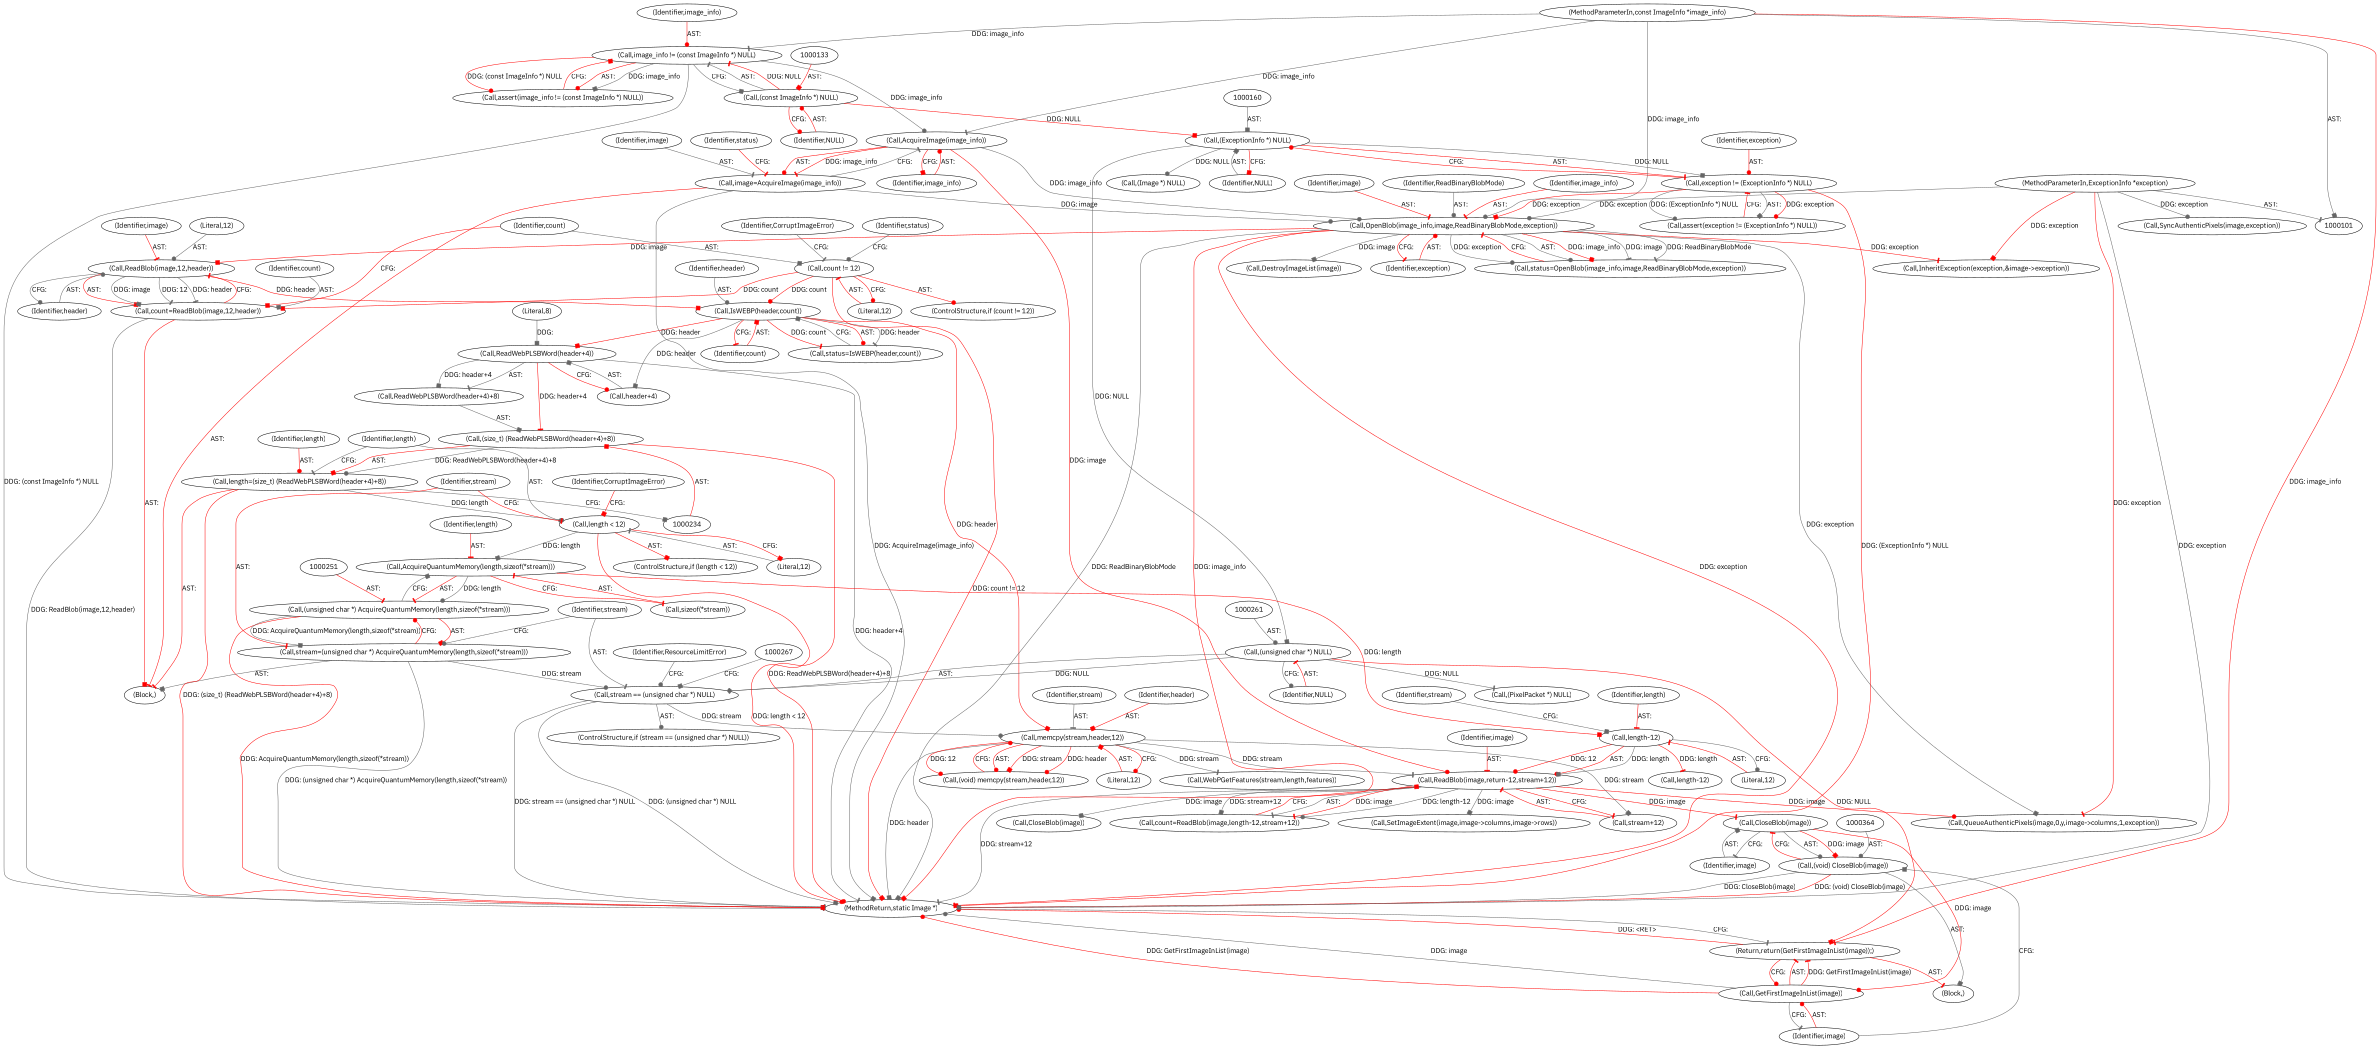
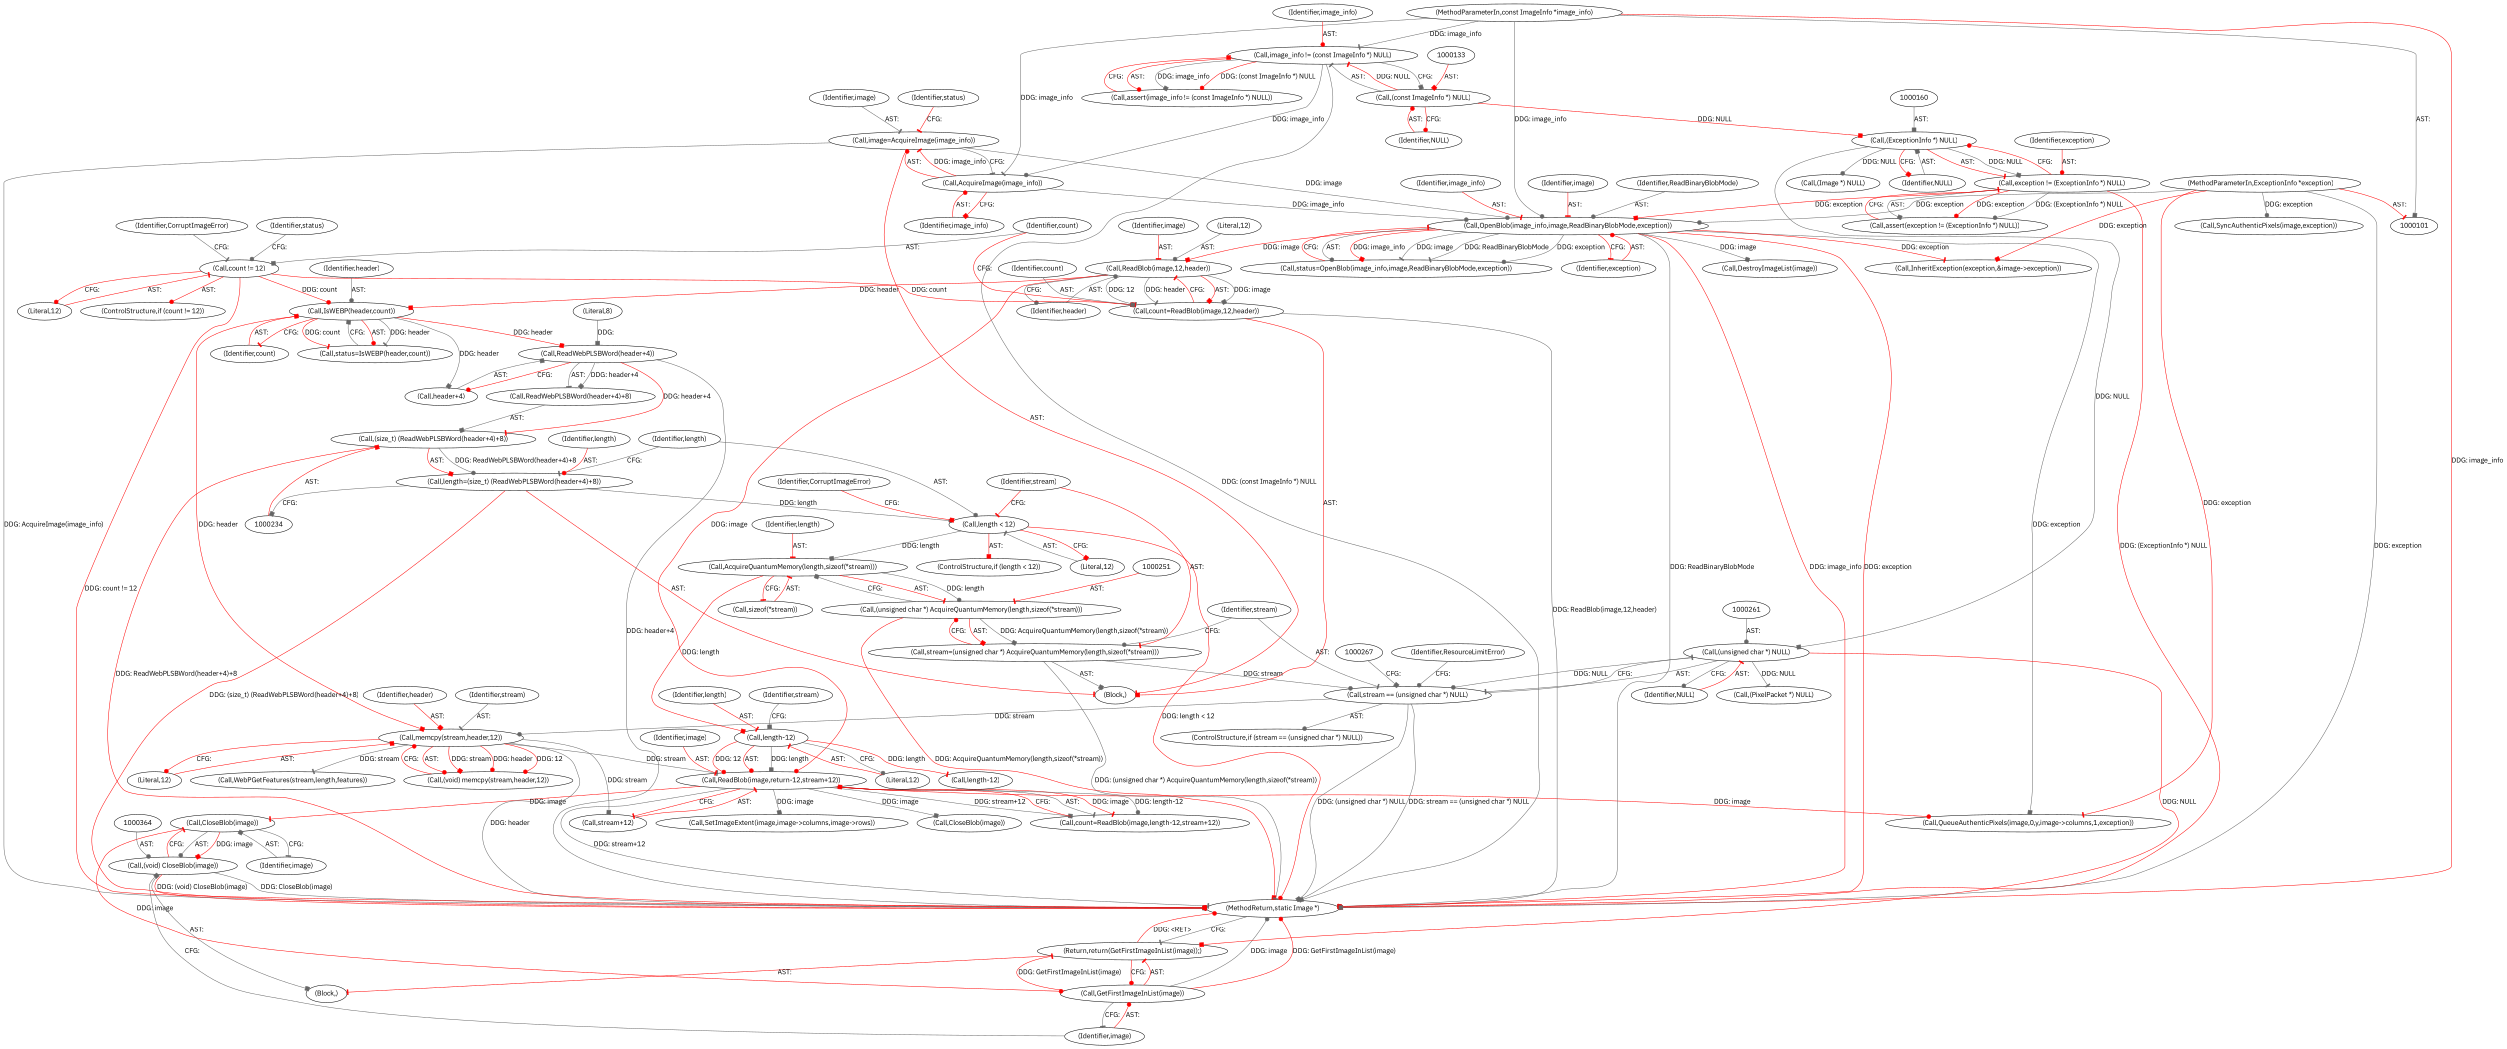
(2236, 203) -> (2373, 198)
(2354, 342) -> (2451, 595)
(1071, 556) -> (733, 510)
none -> (1606, 678)
